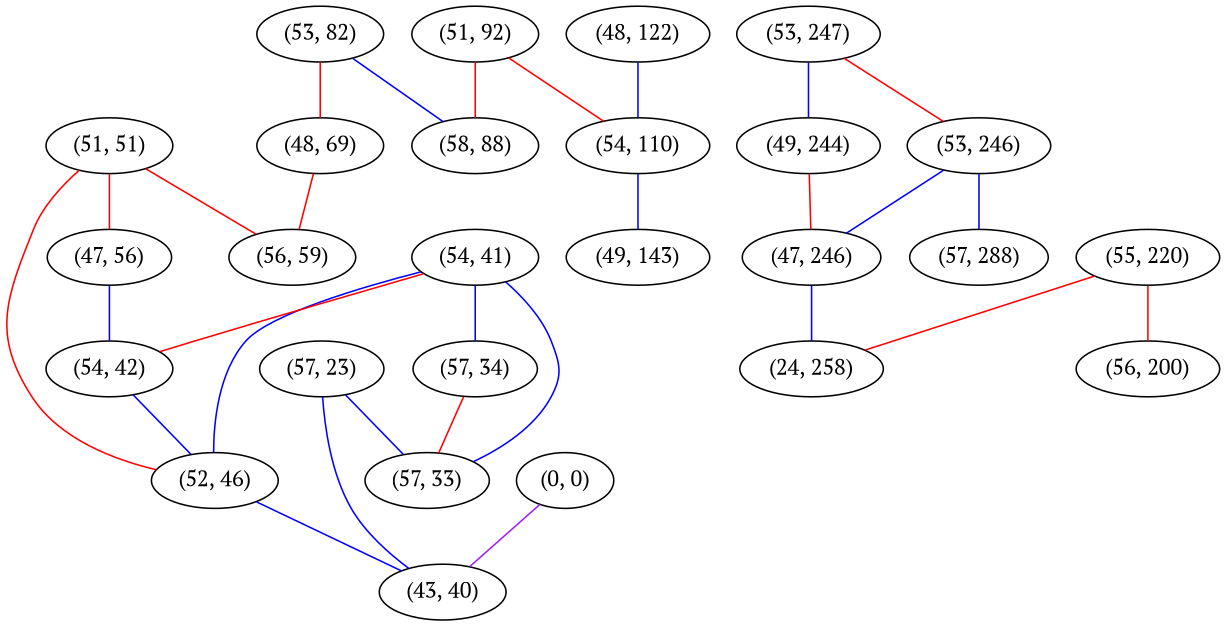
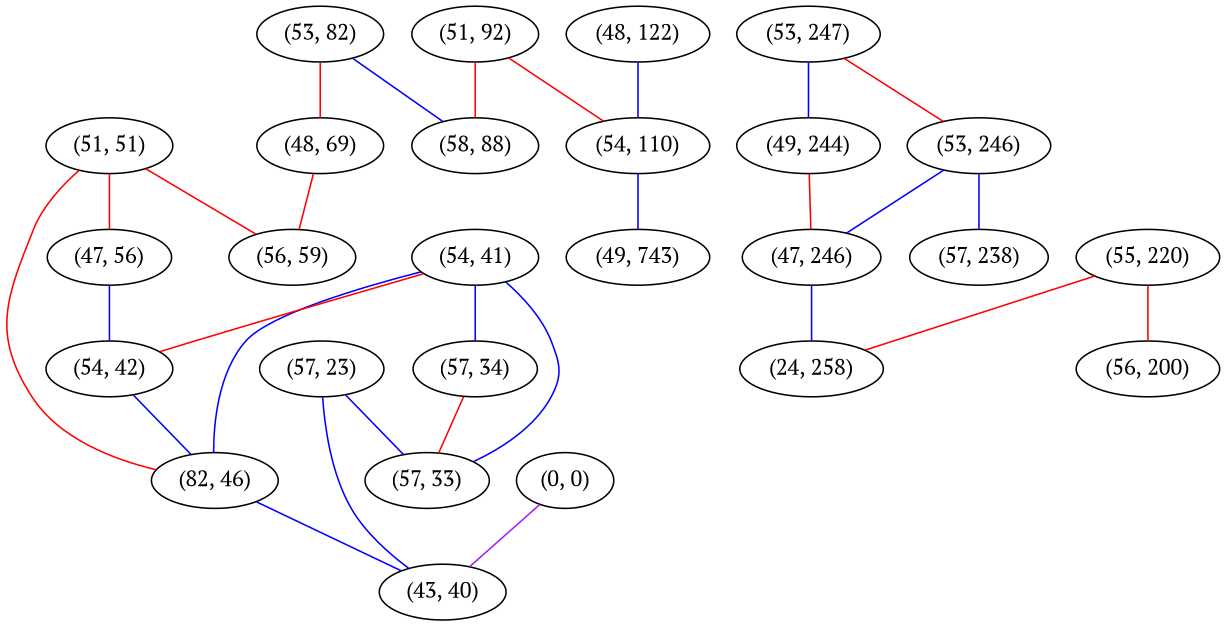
(638, 257) -> (638, 257)
(979, 257) -> (979, 257)
(215, 480) -> (215, 480)
